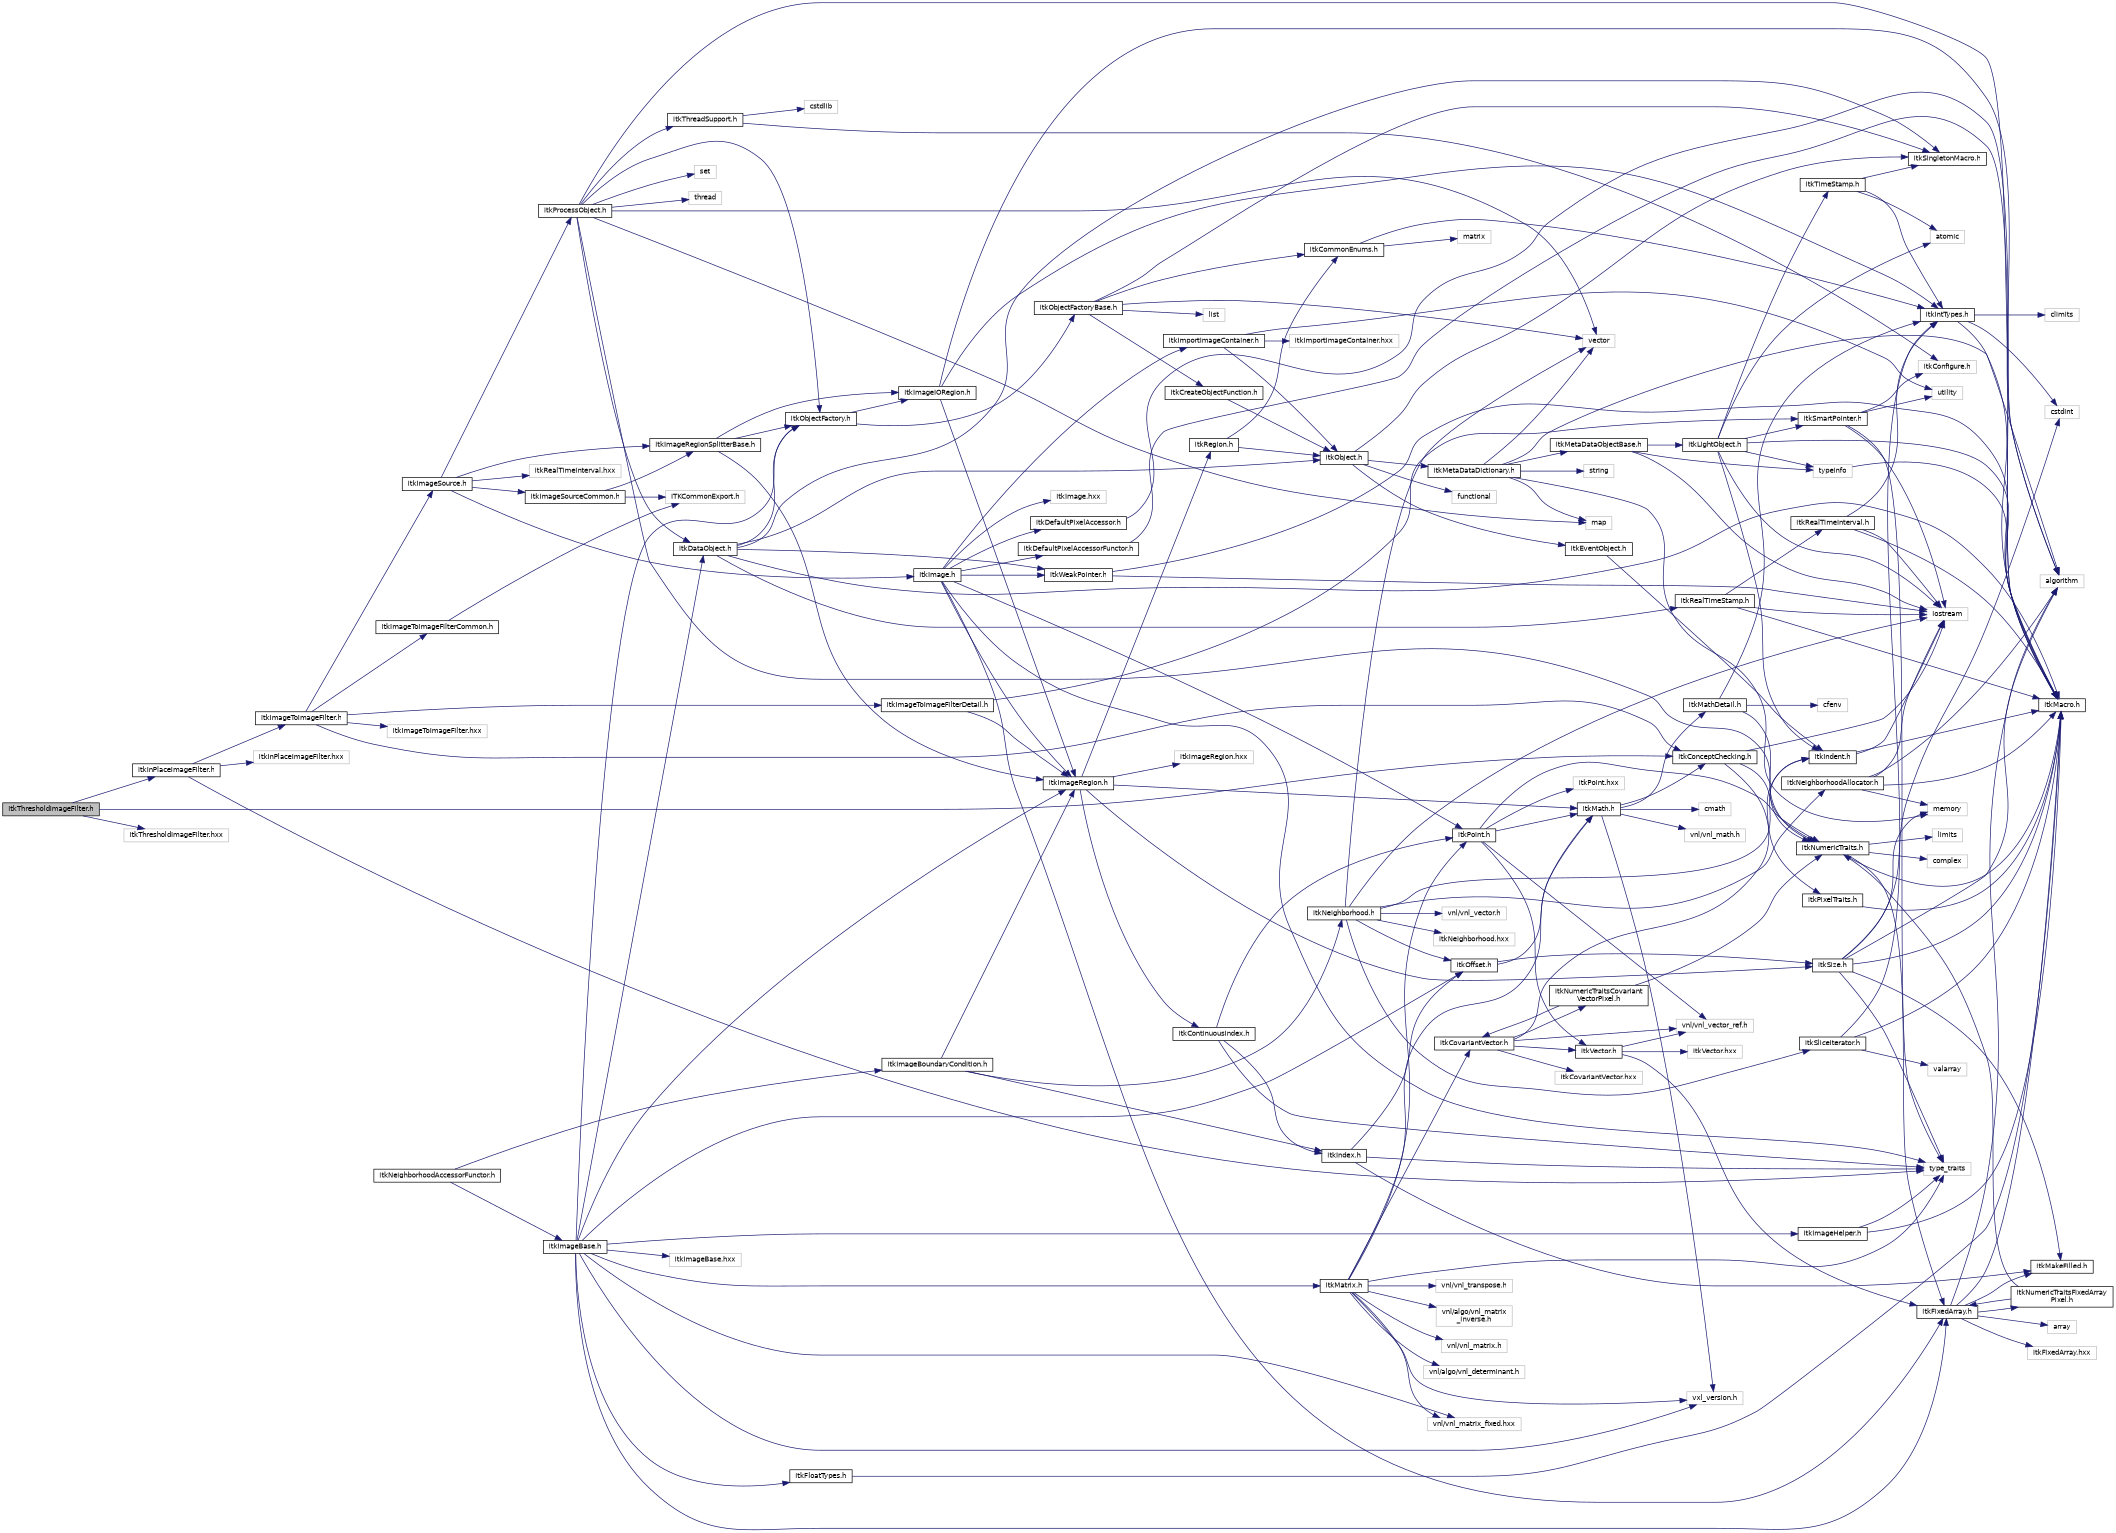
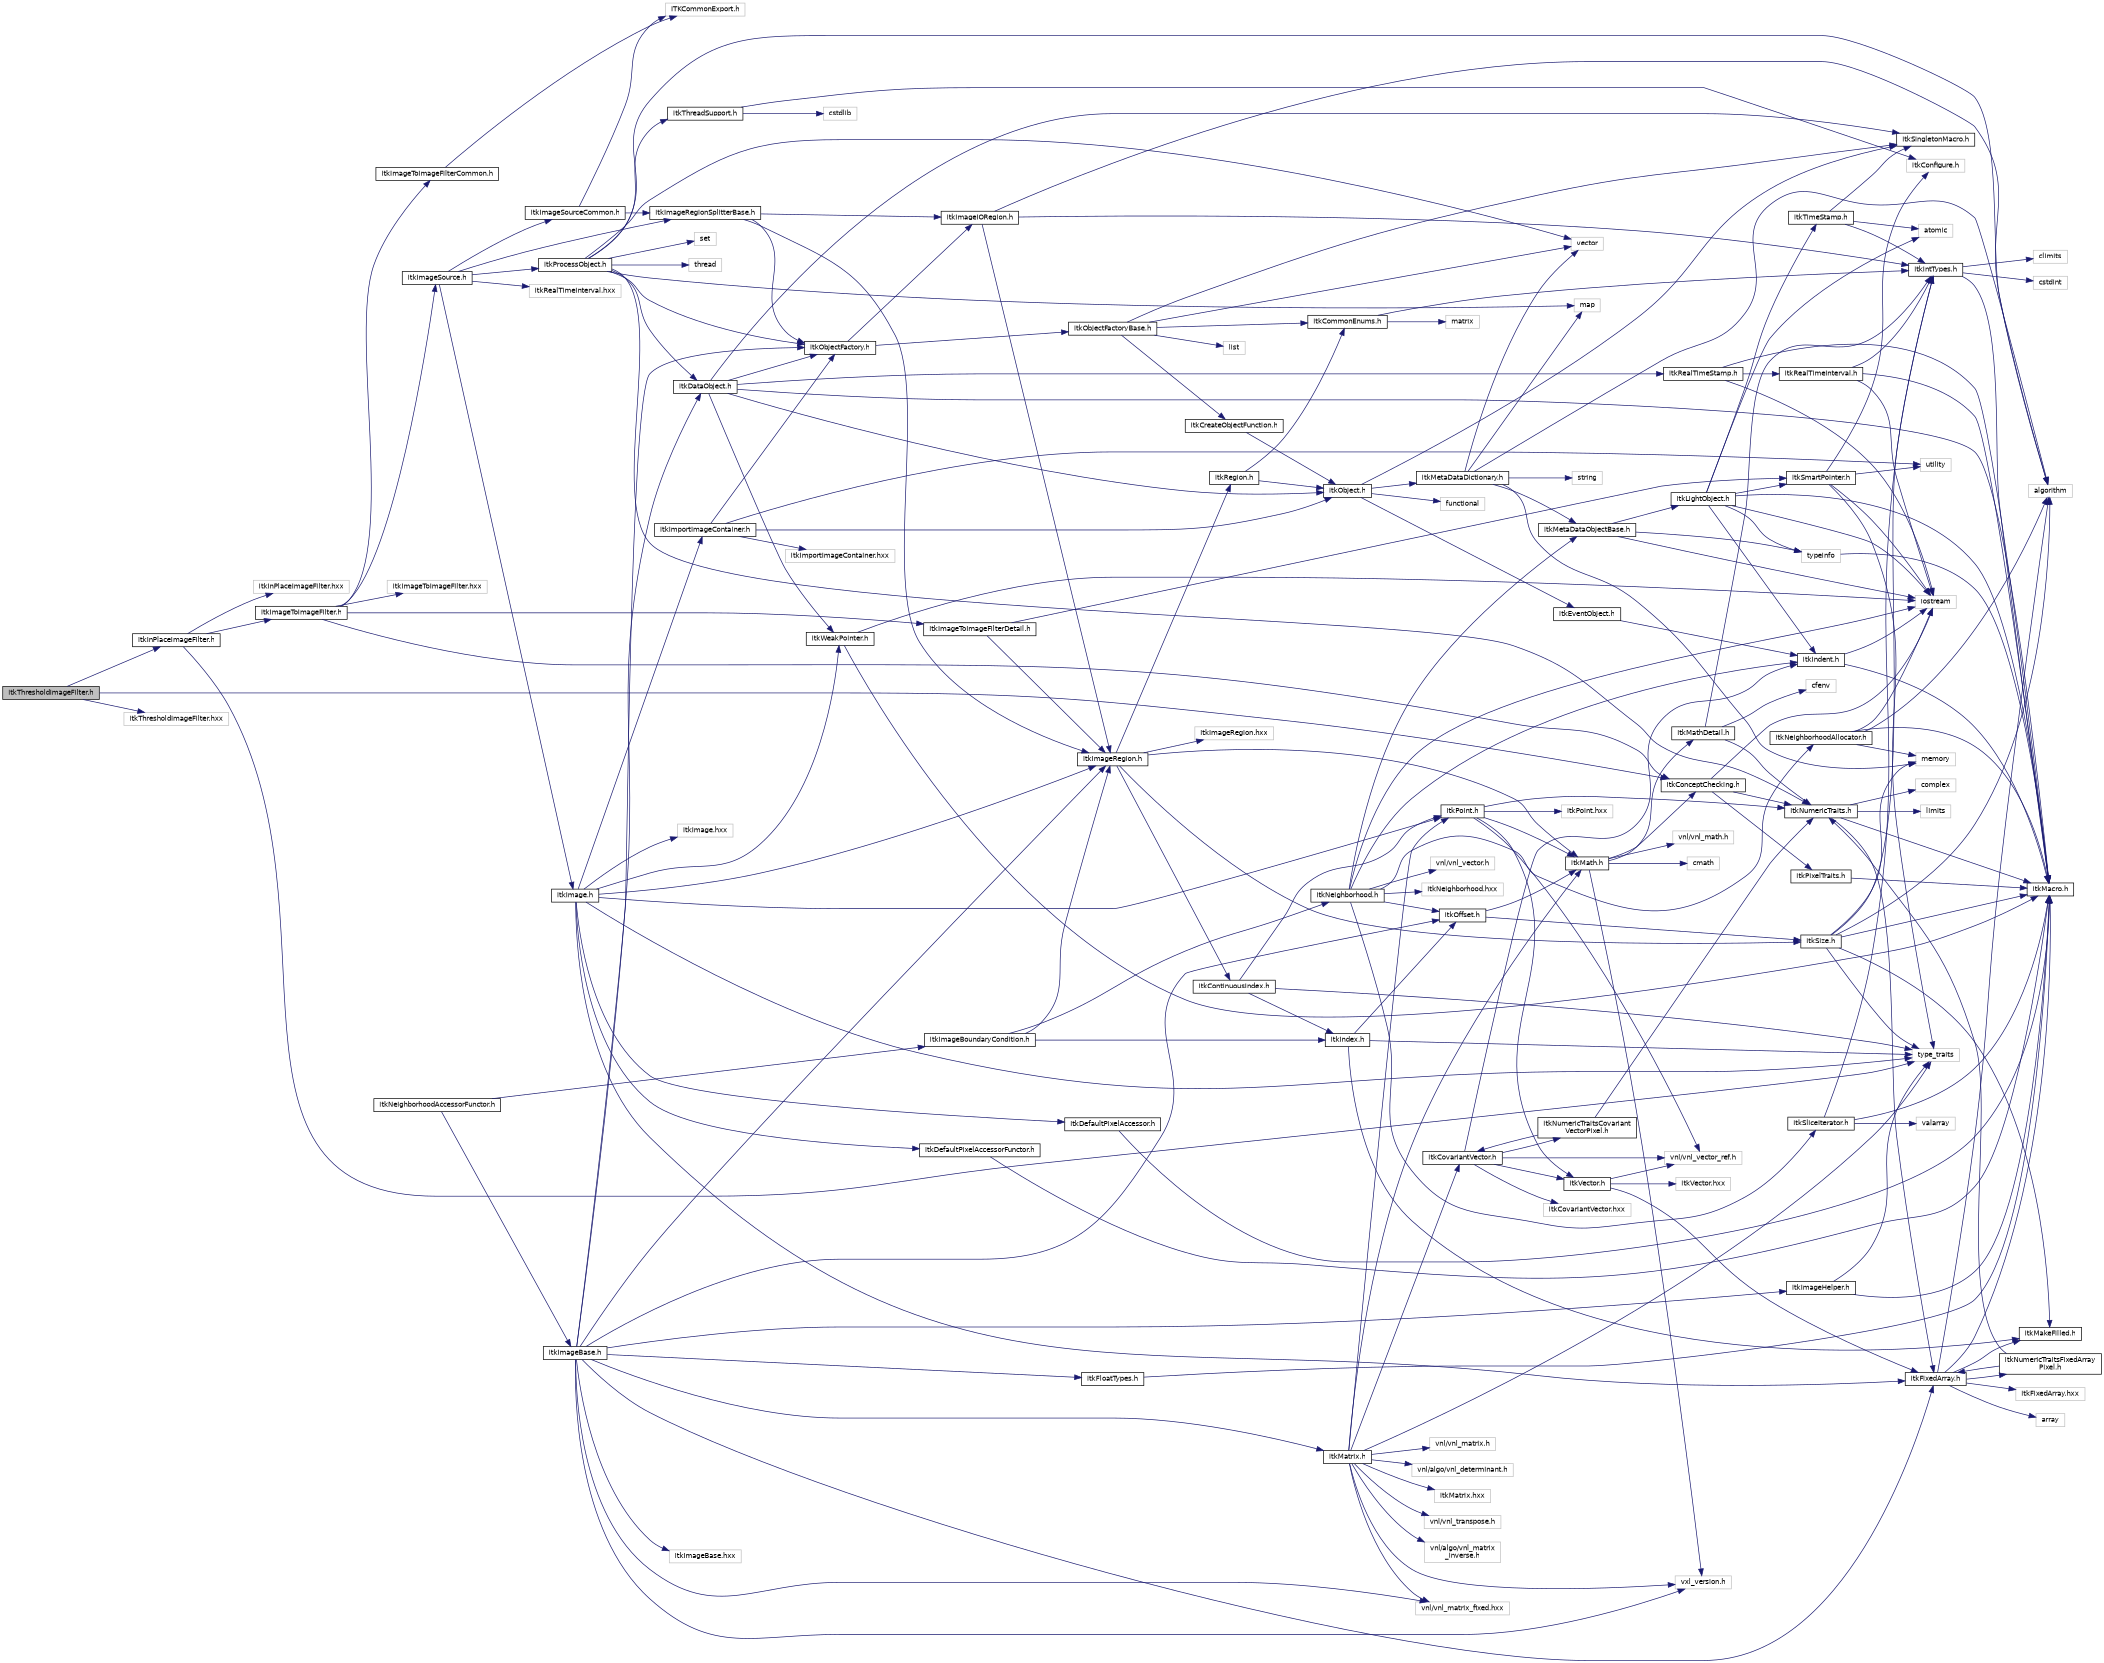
none -> (771, 442)
(1381, 601) -> (1418, 689)
(1953, 697) -> (1893, 583)
none -> (1463, 1496)
